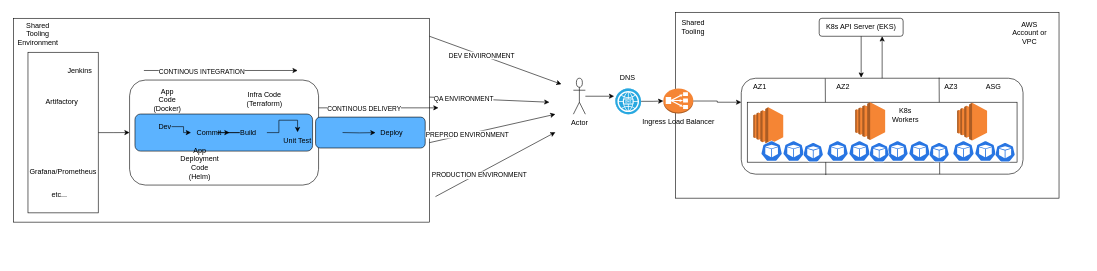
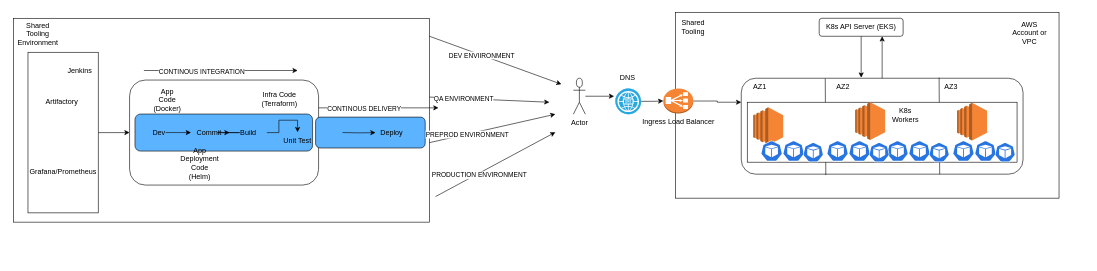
(994, 87) -> none
(264, 99) -> (279, 99)
(165, 127) -> (159, 133)
(59, 194) -> none
